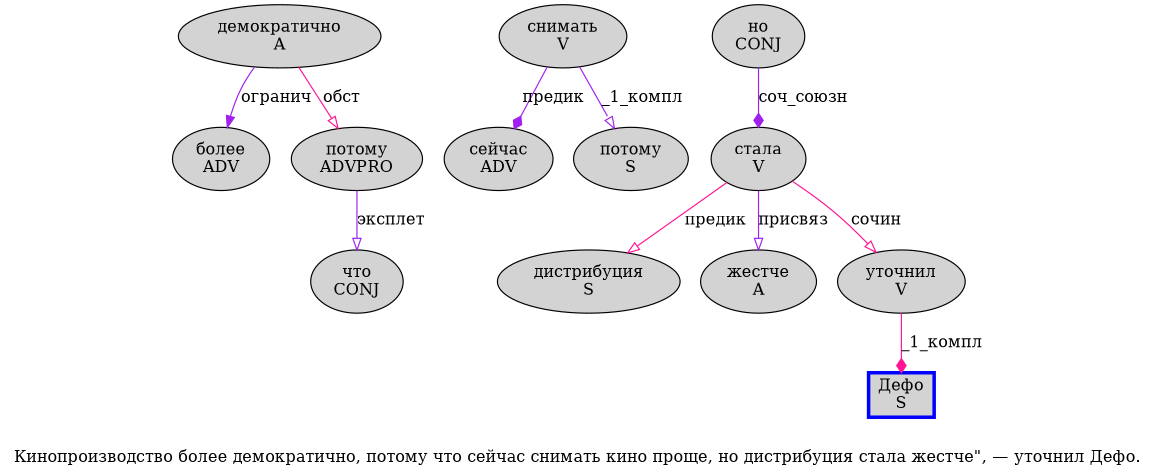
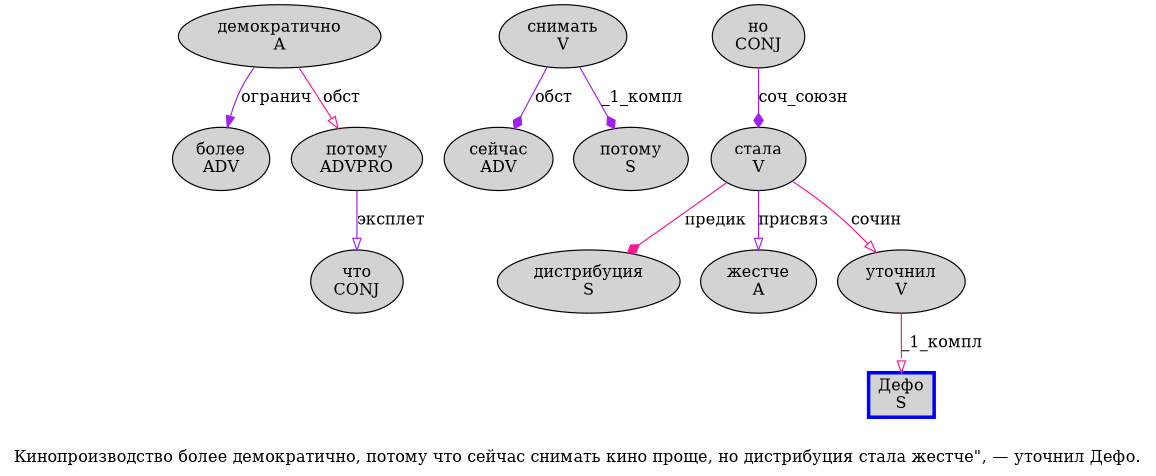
(594, 92) -> (594, 92)
(554, 98) -> (554, 98)
(682, 214) -> (682, 214)
(901, 336) -> (901, 336)
